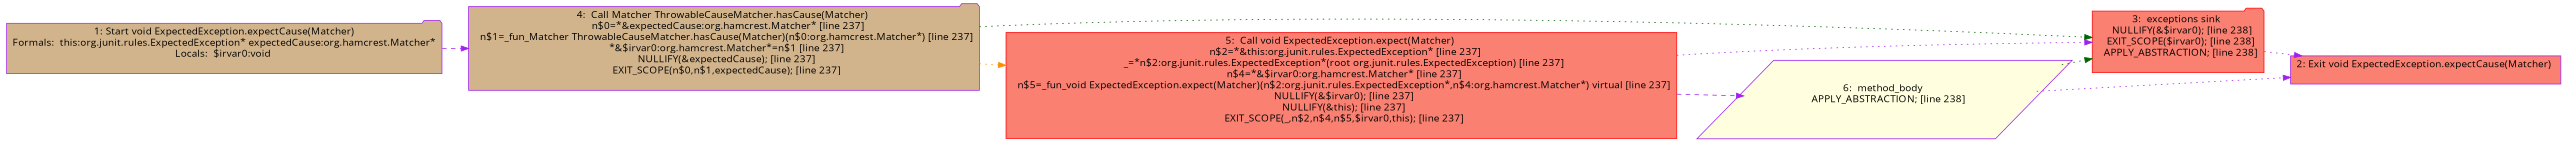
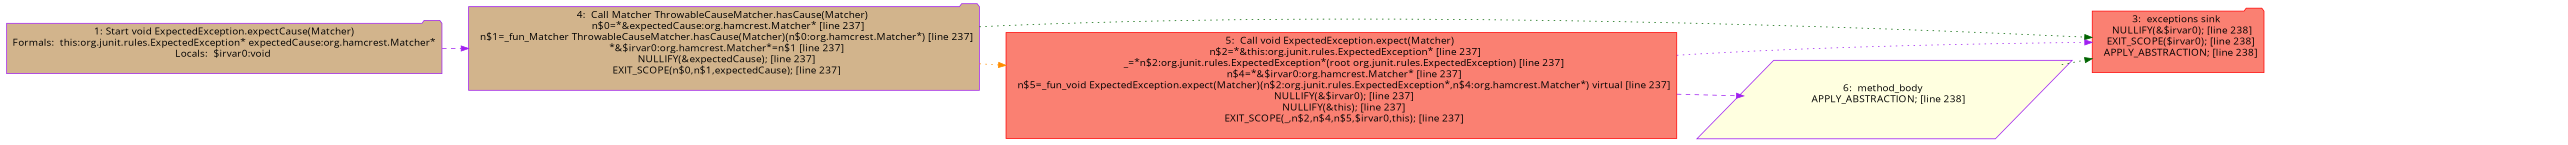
(2426, 70) -> none
